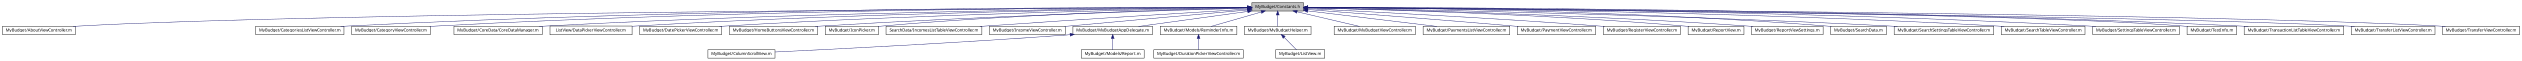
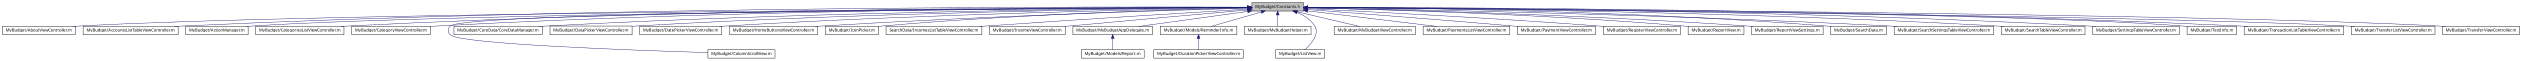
none -> (131, 30)
none -> (217, 30)
(591, 30) -> (591, 30)
(923, 44) -> (714, 13)
(1290, 44) -> (1316, 28)
